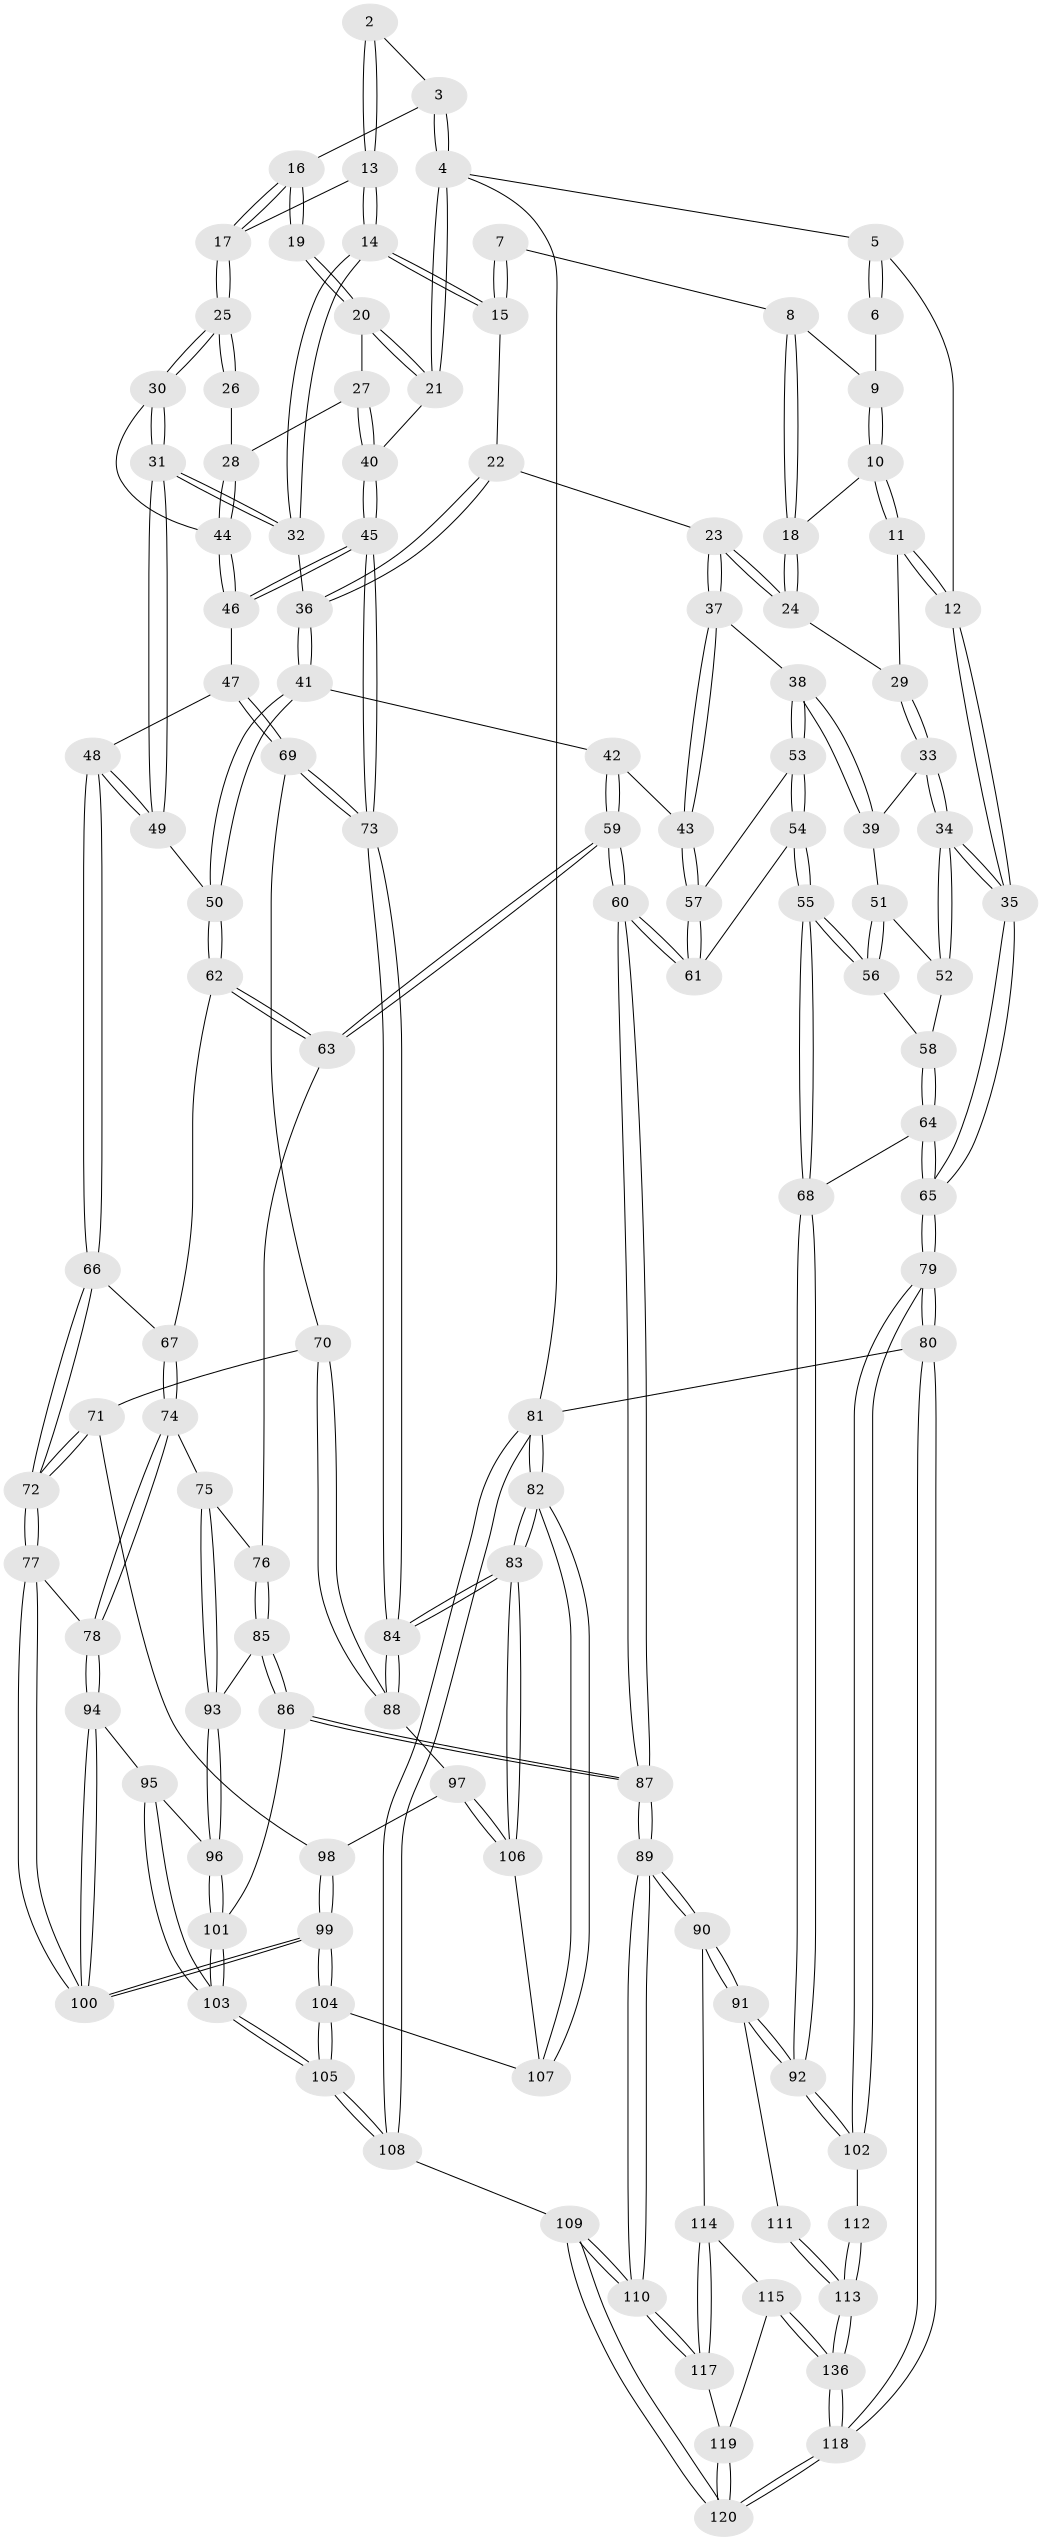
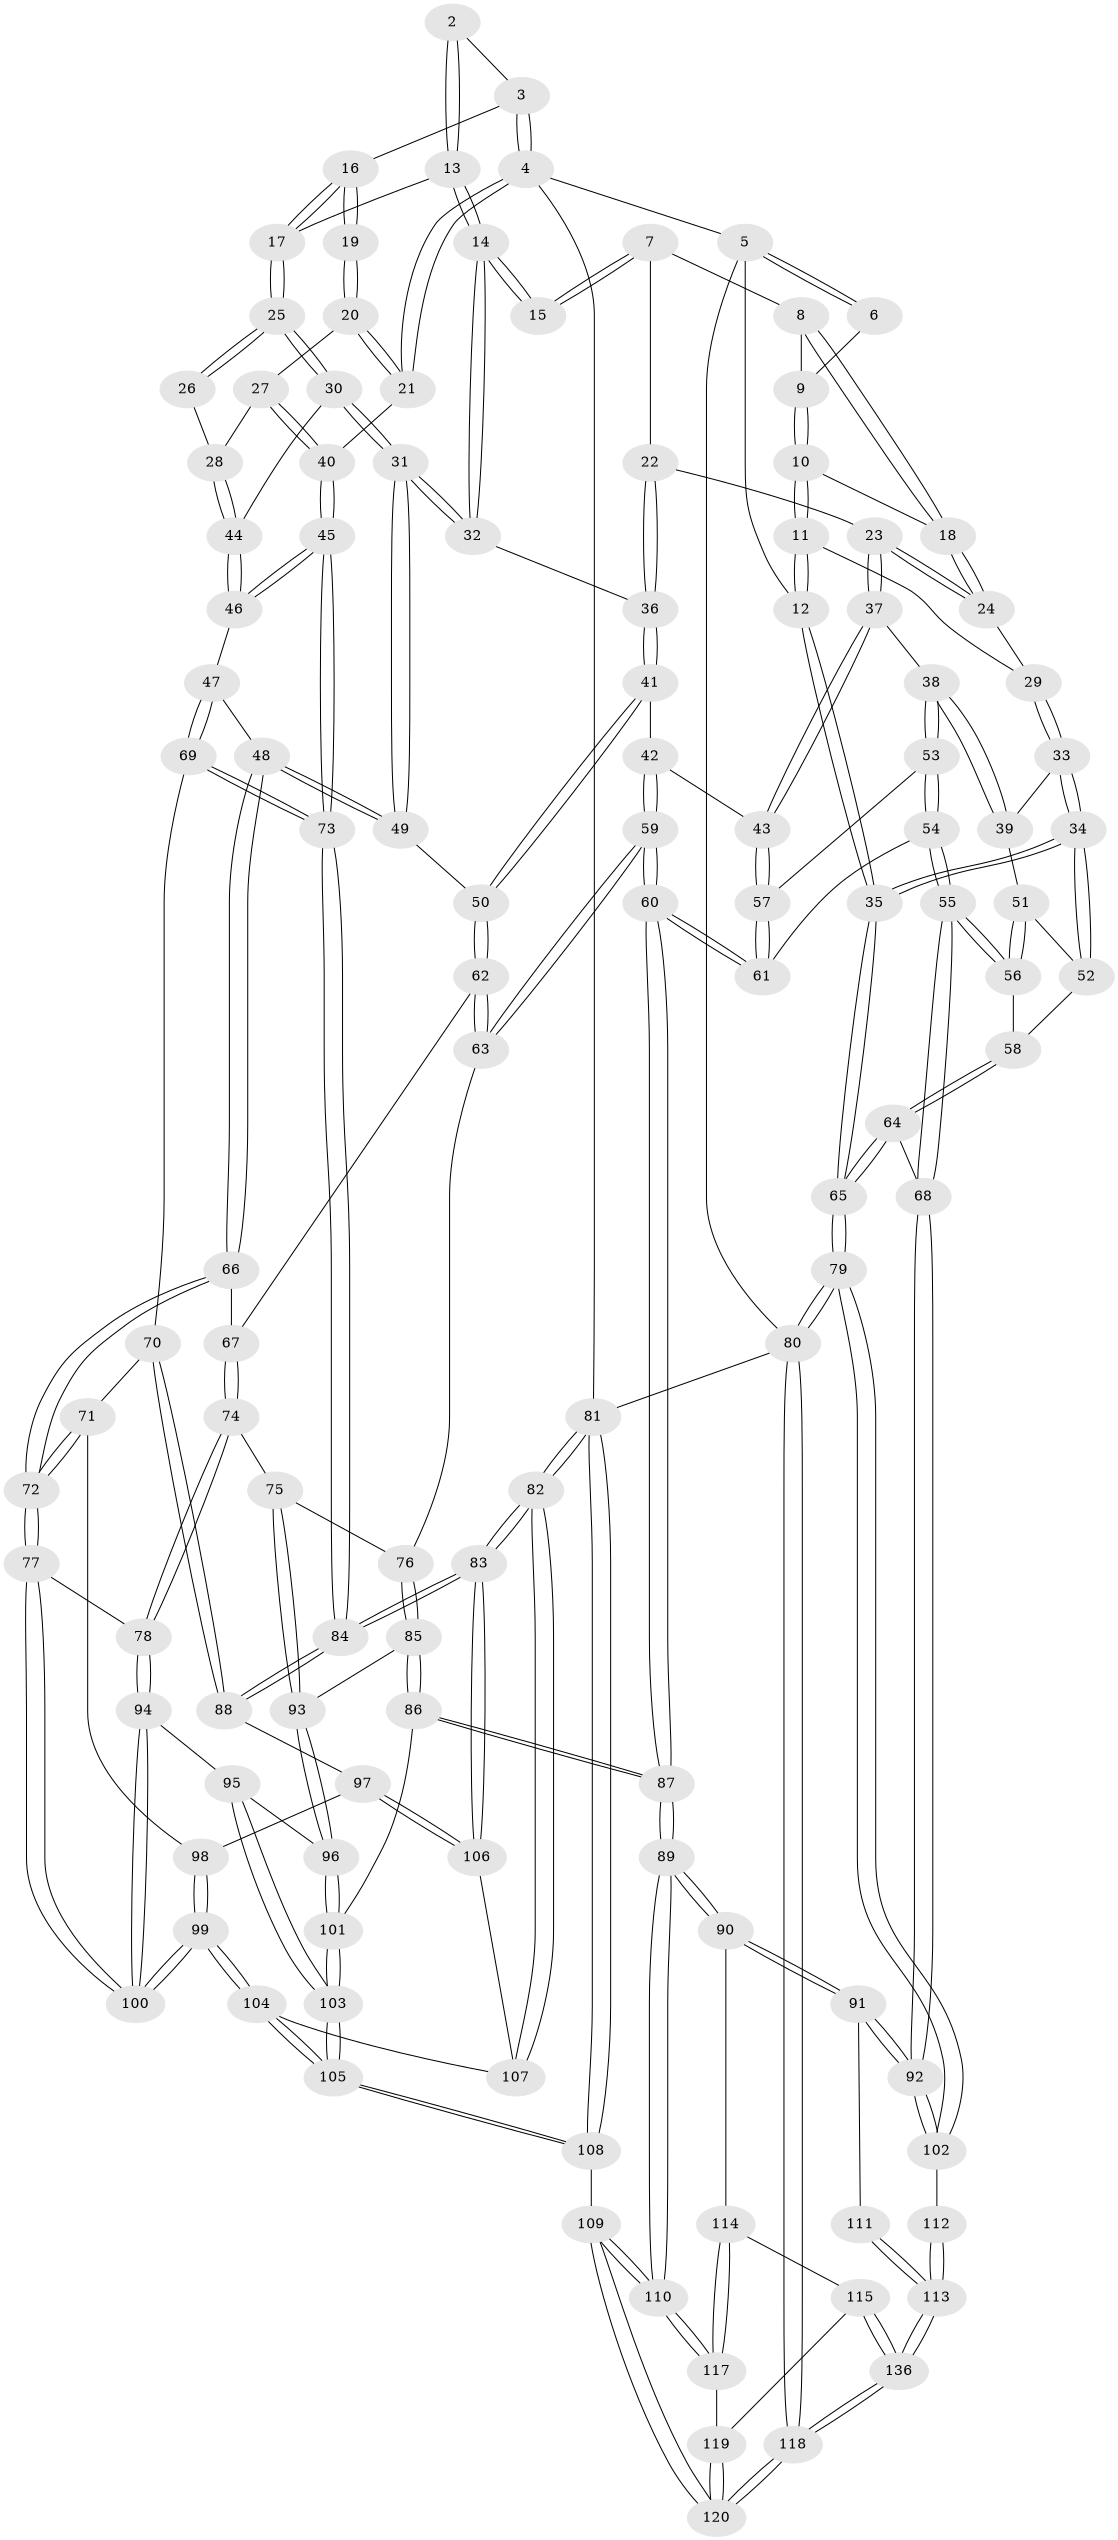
(499, 389) -> (650, 353)
none -> (706, 803)
